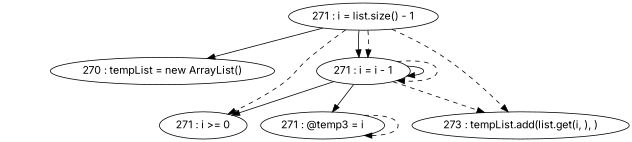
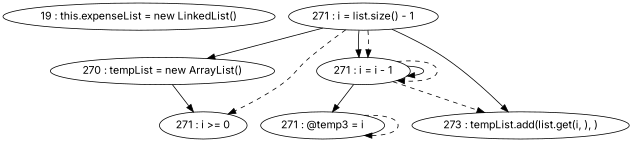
none -> (139, 17)
(451, 62) -> (451, 62)
(287, 97) -> (181, 95)
